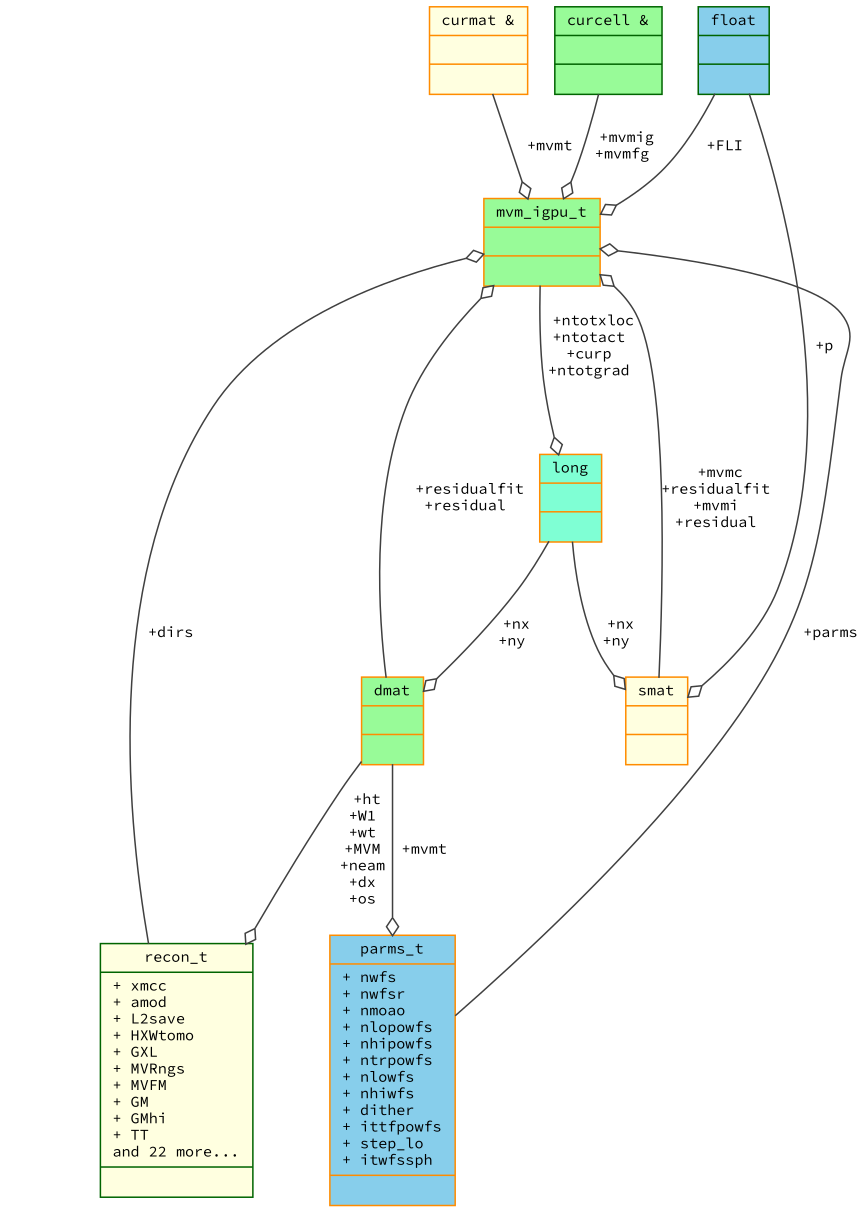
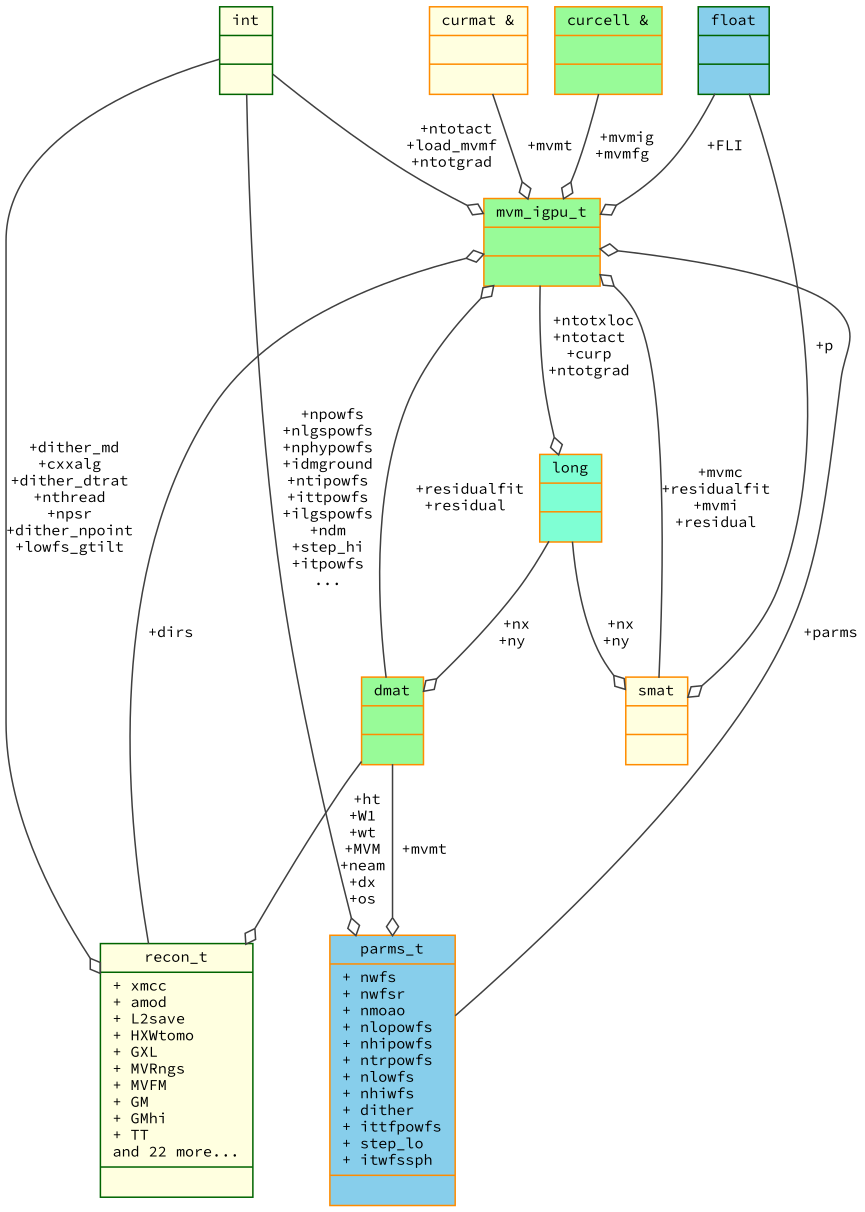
none -> (246, 51)
(608, 51) -> (608, 51)
